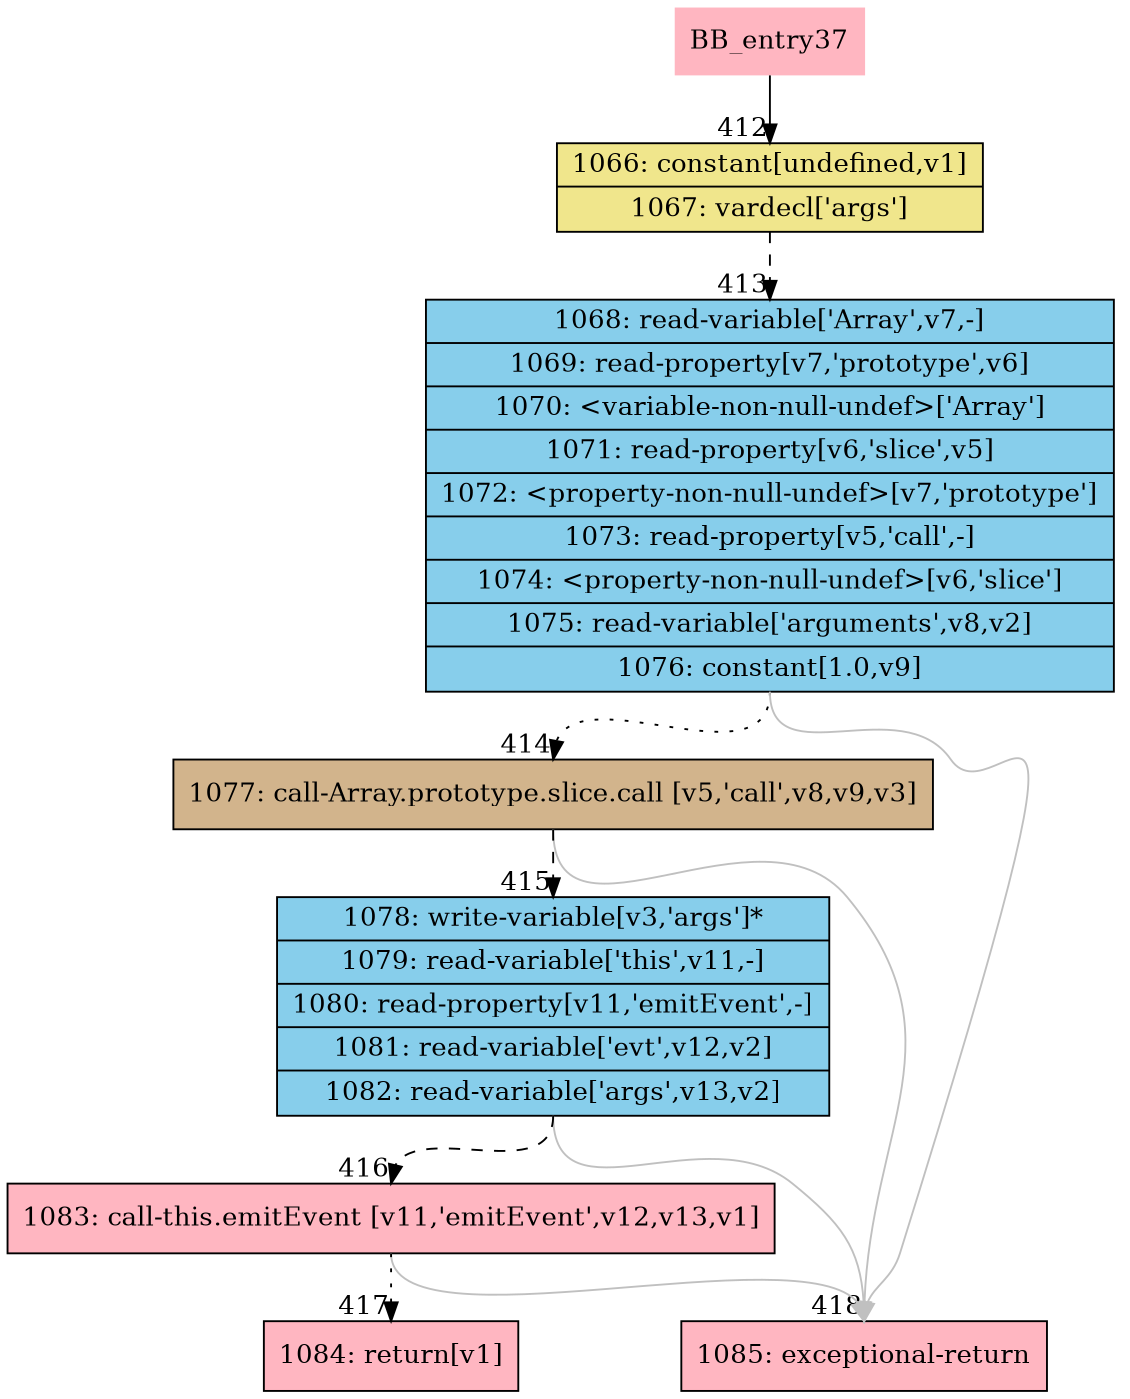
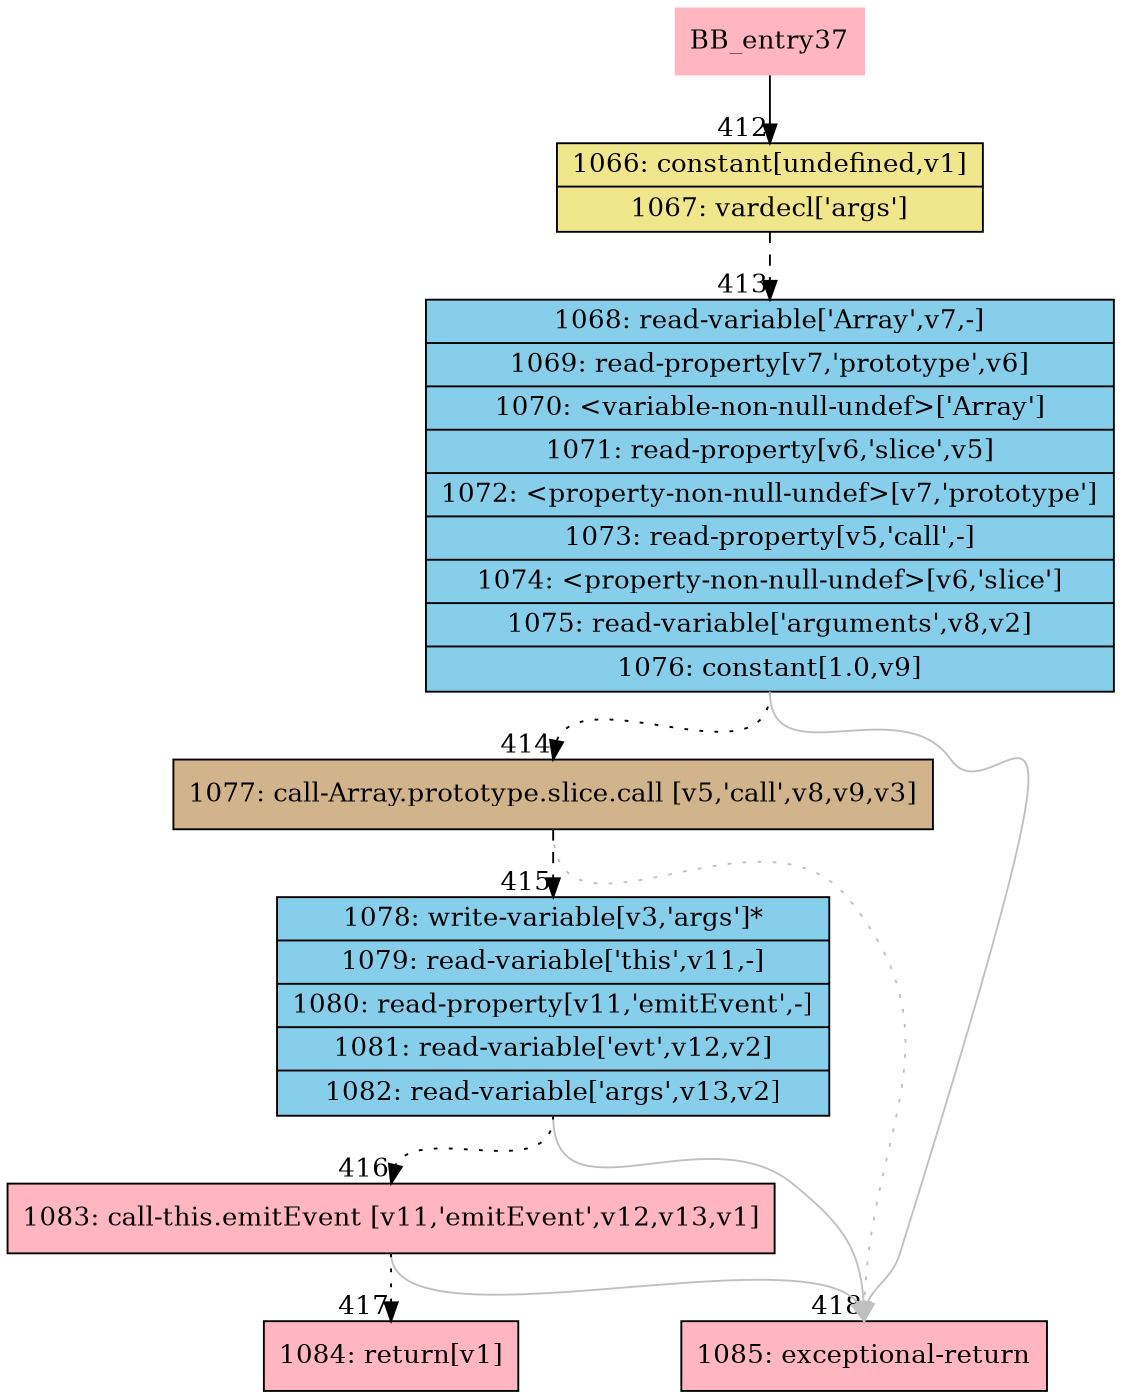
(871, 932) -> (871, 932)
(482, 1150) -> (482, 1150)
